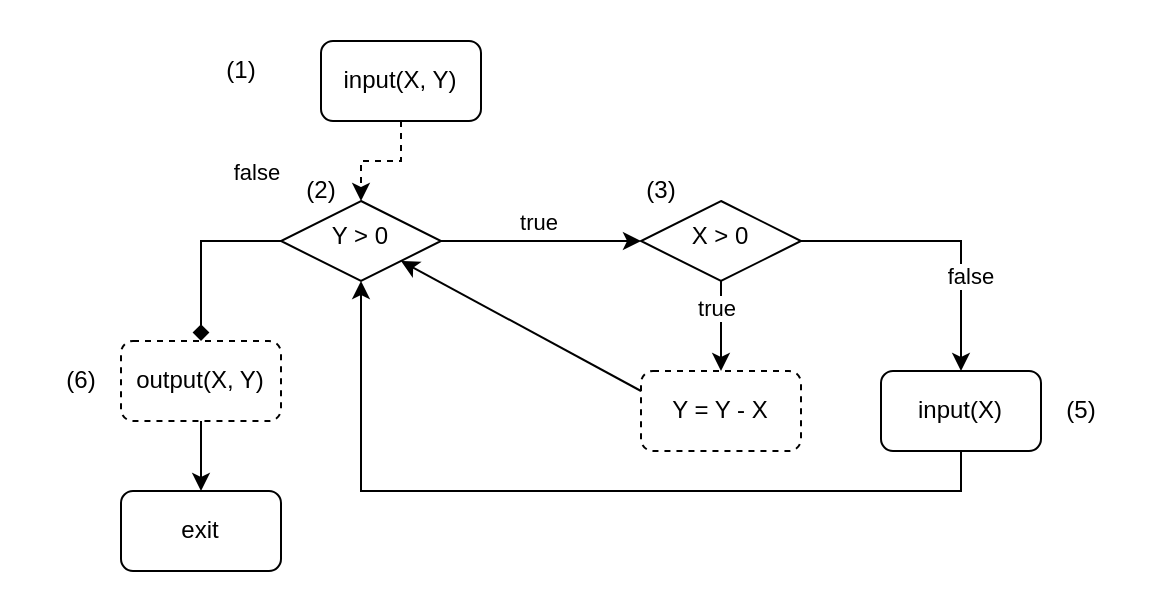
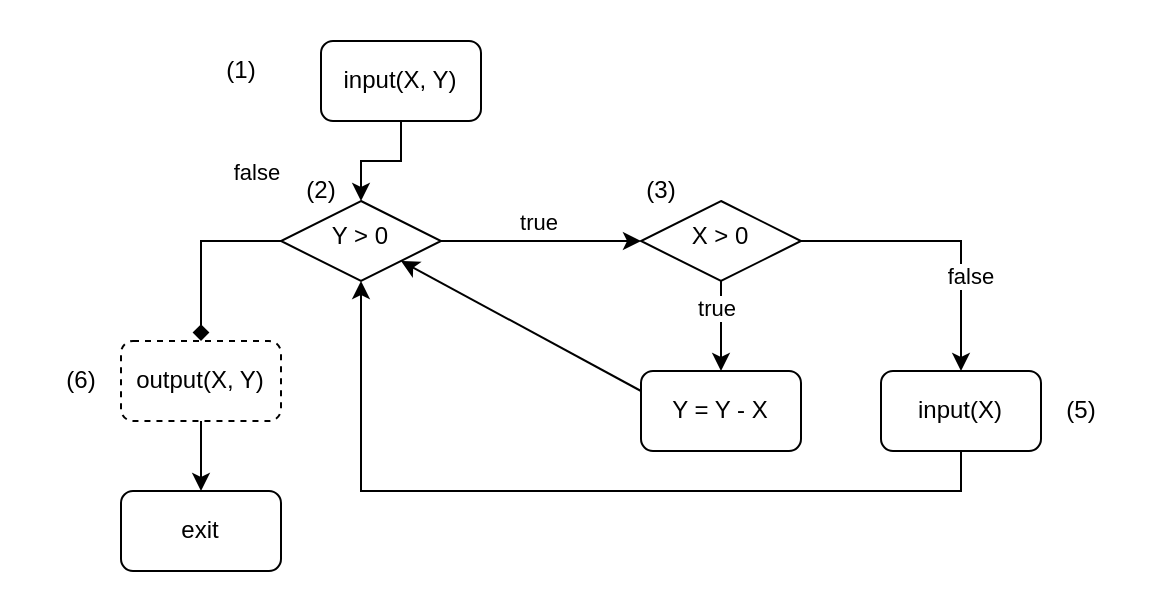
(386, 161) -> (386, 161)
(721, 411) -> (721, 411)
